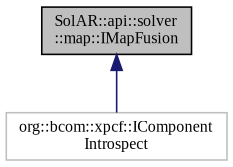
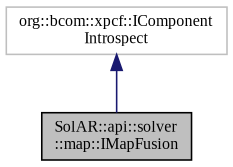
(117, 92) -> (117, 92)
